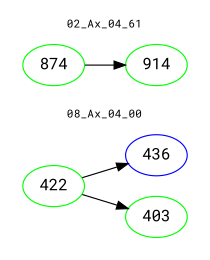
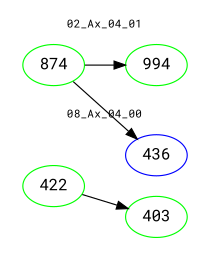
(105, 25) -> (105, 25)
(156, 65) -> (156, 65)
(100, 172) -> (106, 111)
